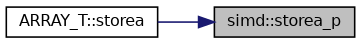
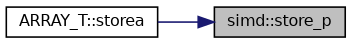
(285, 22) -> (280, 22)
